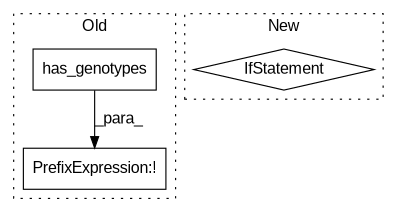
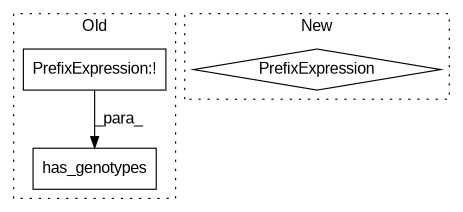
(284, 70) -> (317, 70)
(95, 113) -> (95, 113)
